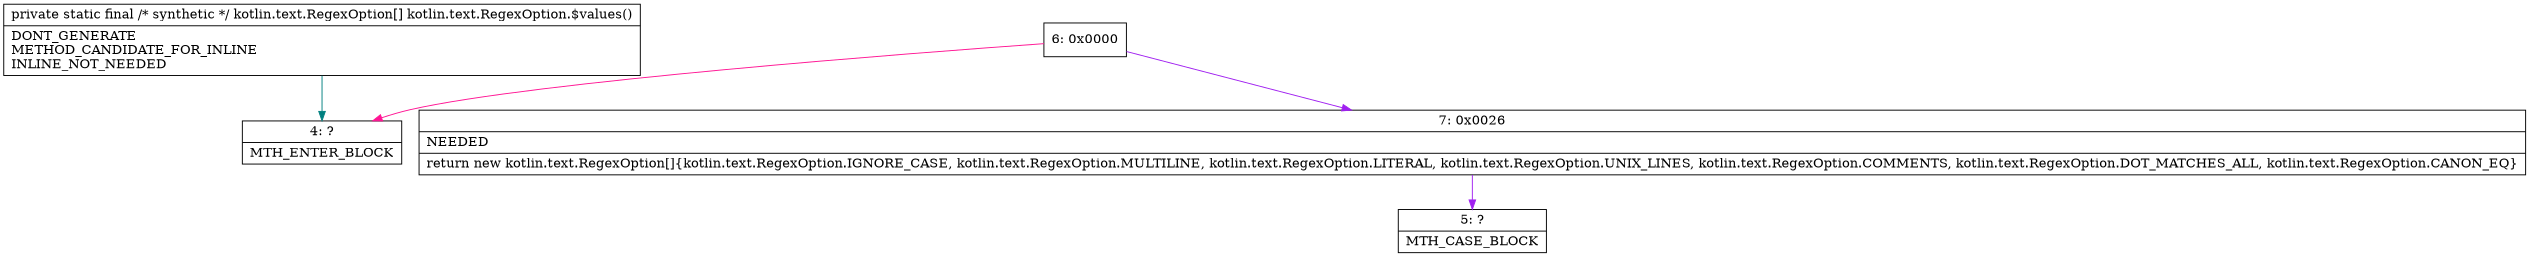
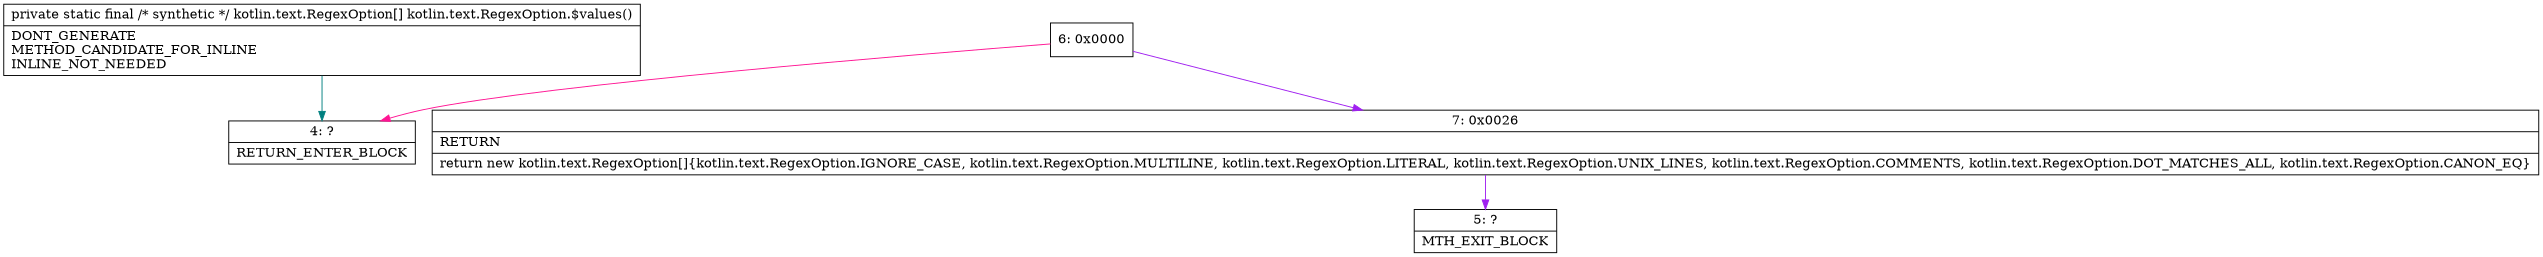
(458, 142) -> (470, 142)
(322, 153) -> (322, 153)
(1472, 241) -> (1485, 241)
